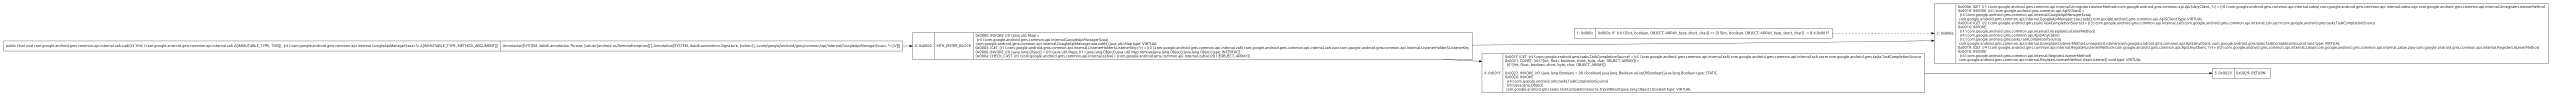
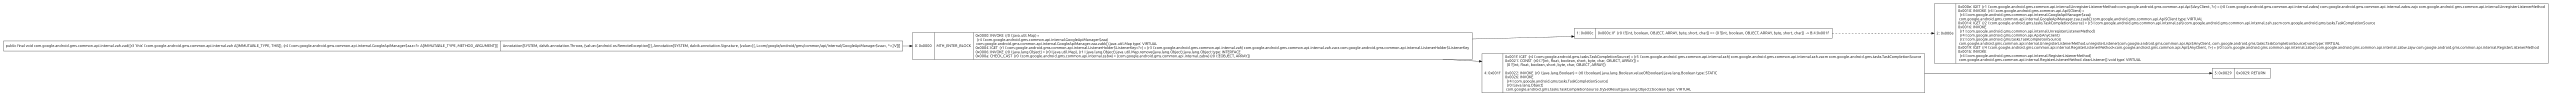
(1702, 43) -> (1522, 38)
